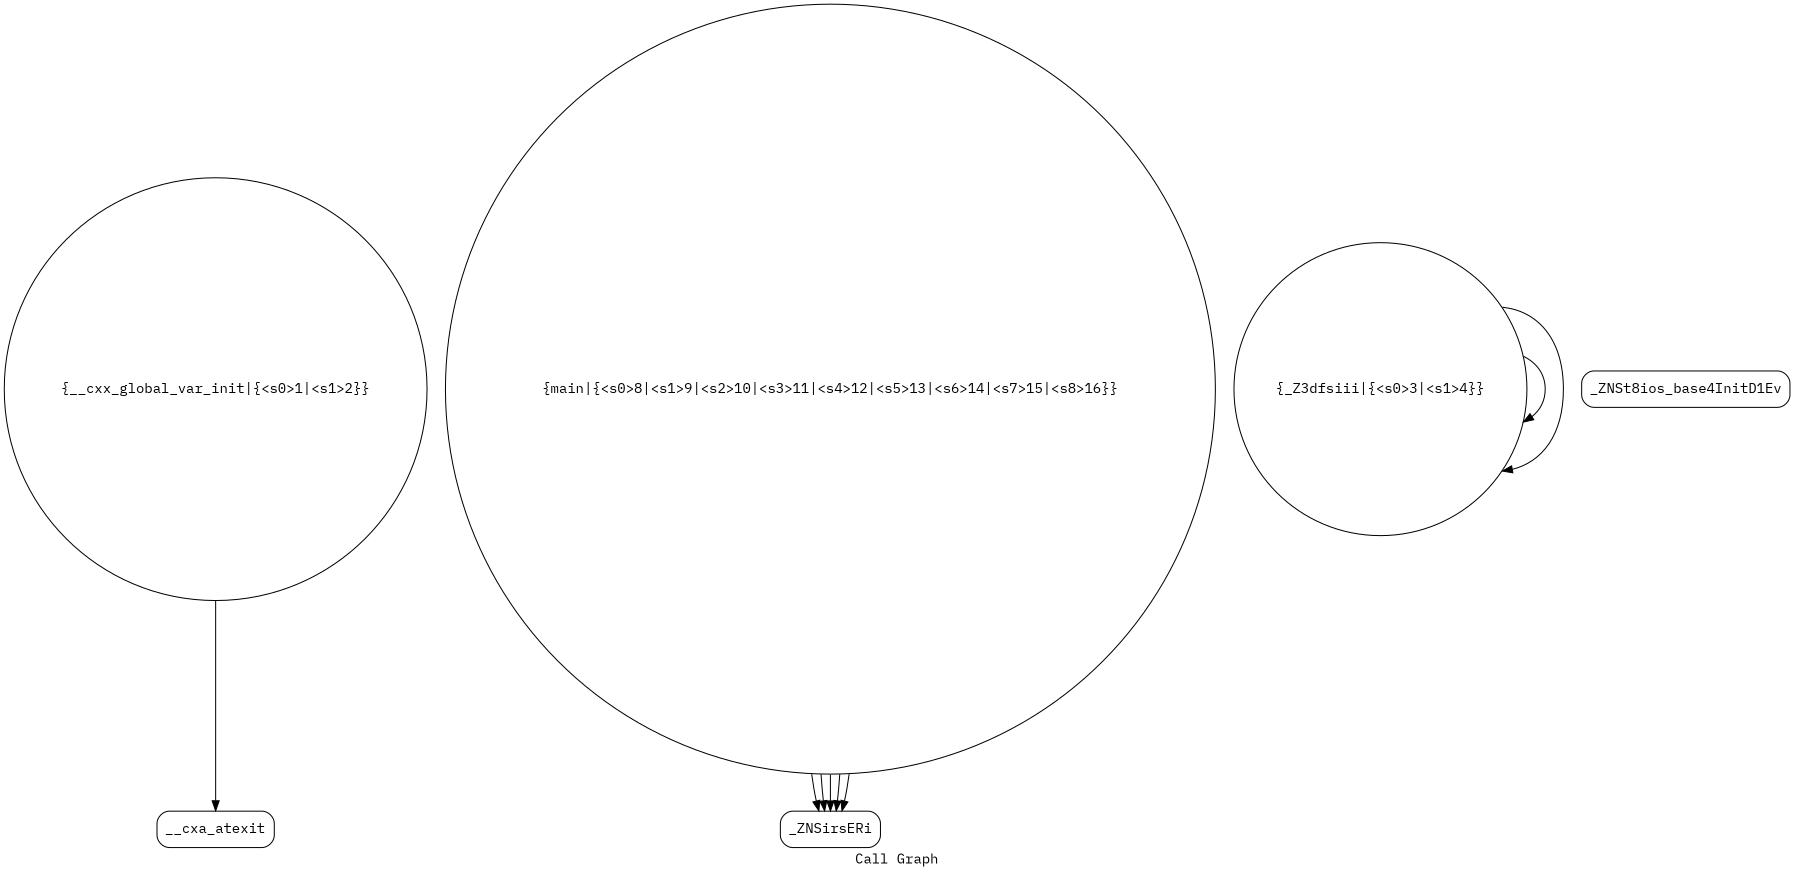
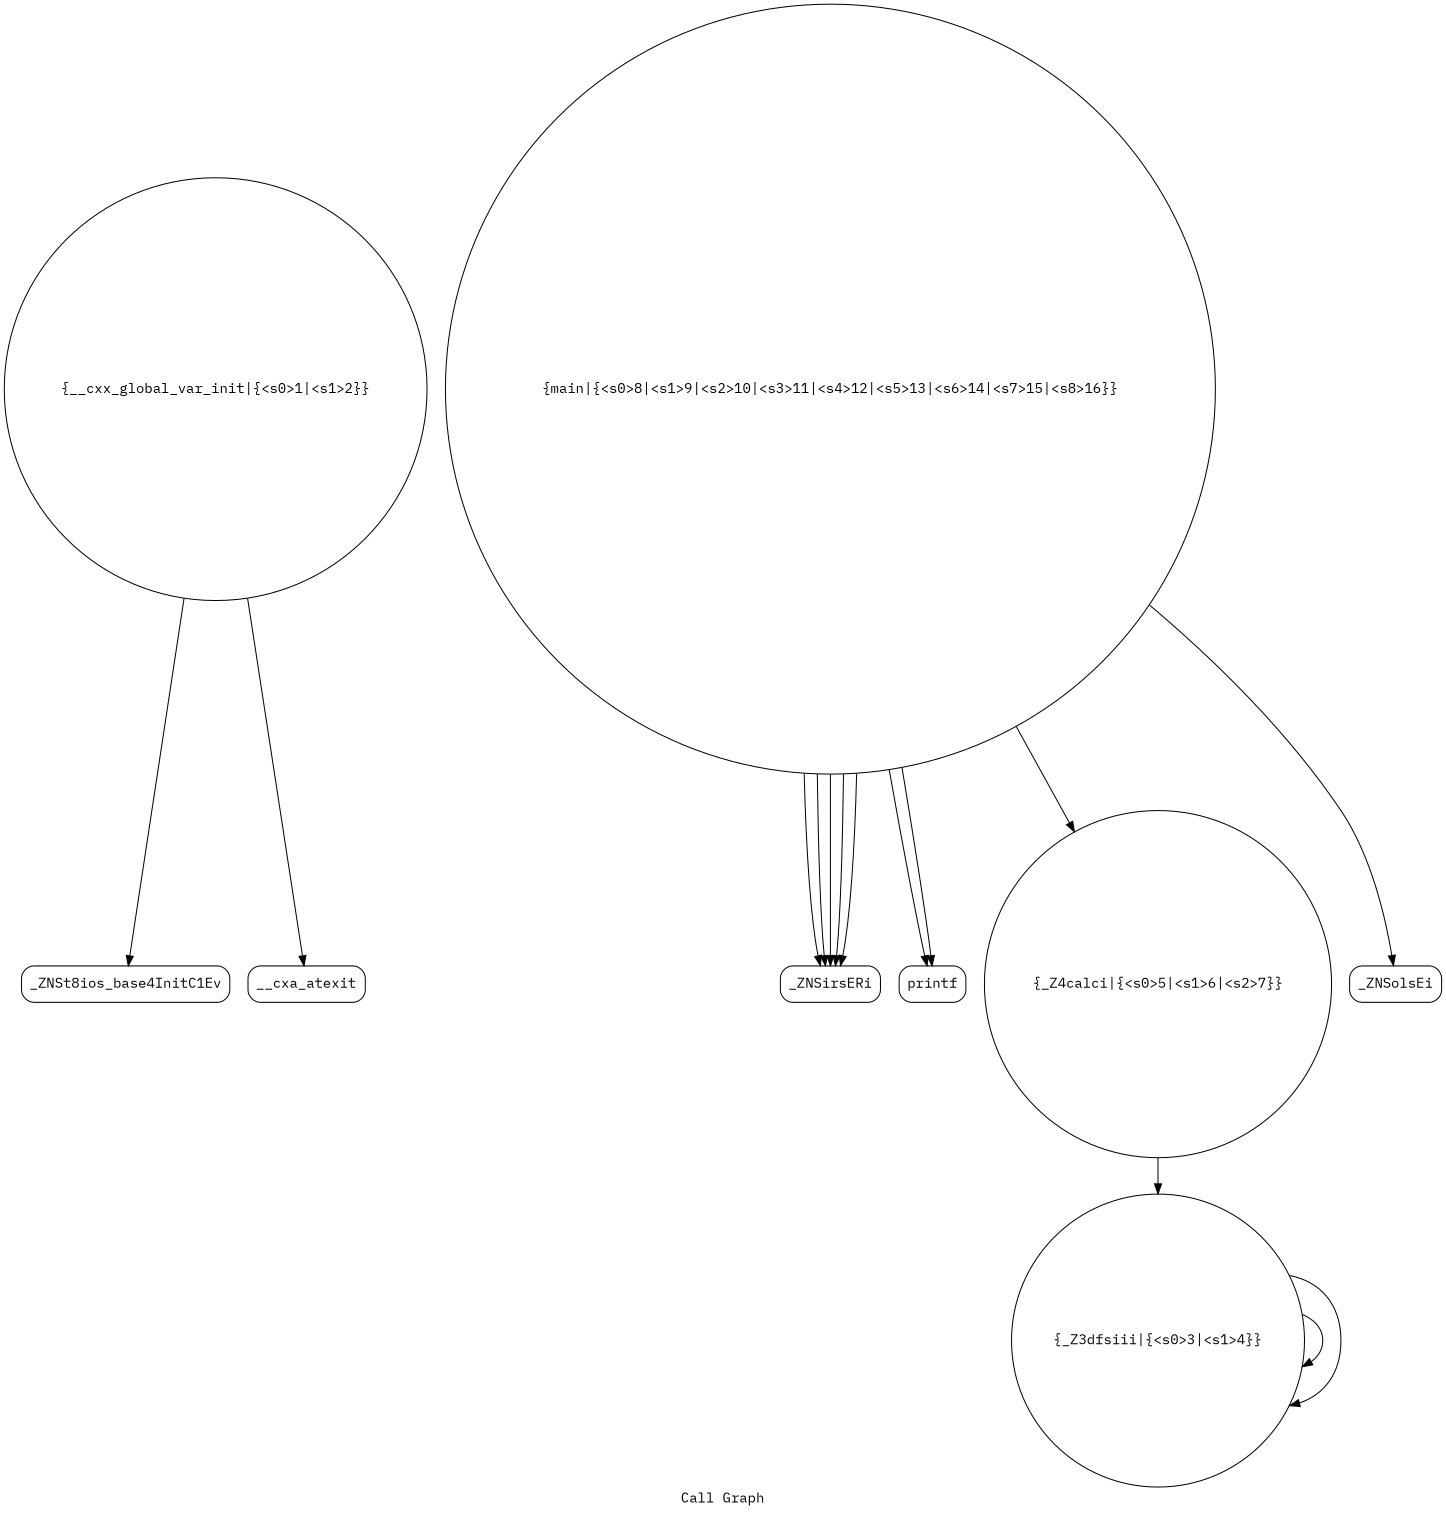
(1686, 389) -> none
none -> (126, 984)
none -> (933, 984)
none -> (1158, 984)
none -> (1396, 984)
